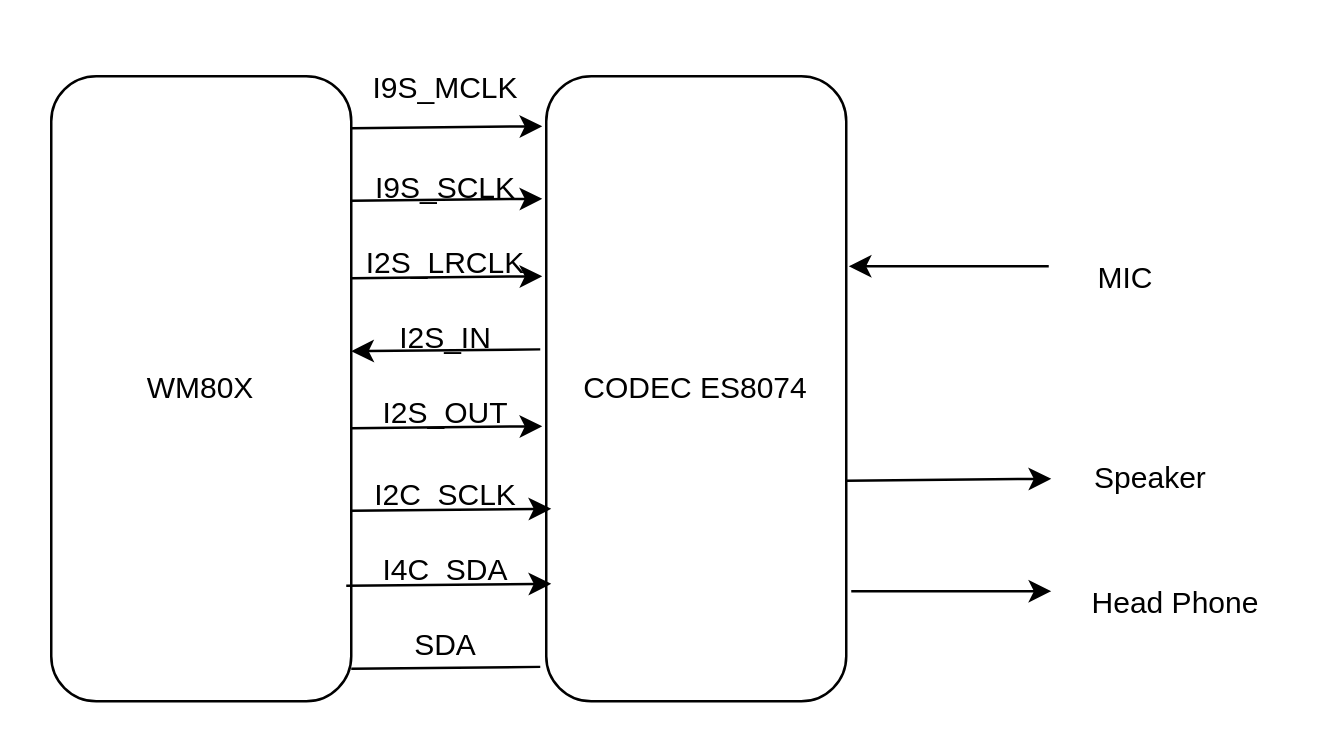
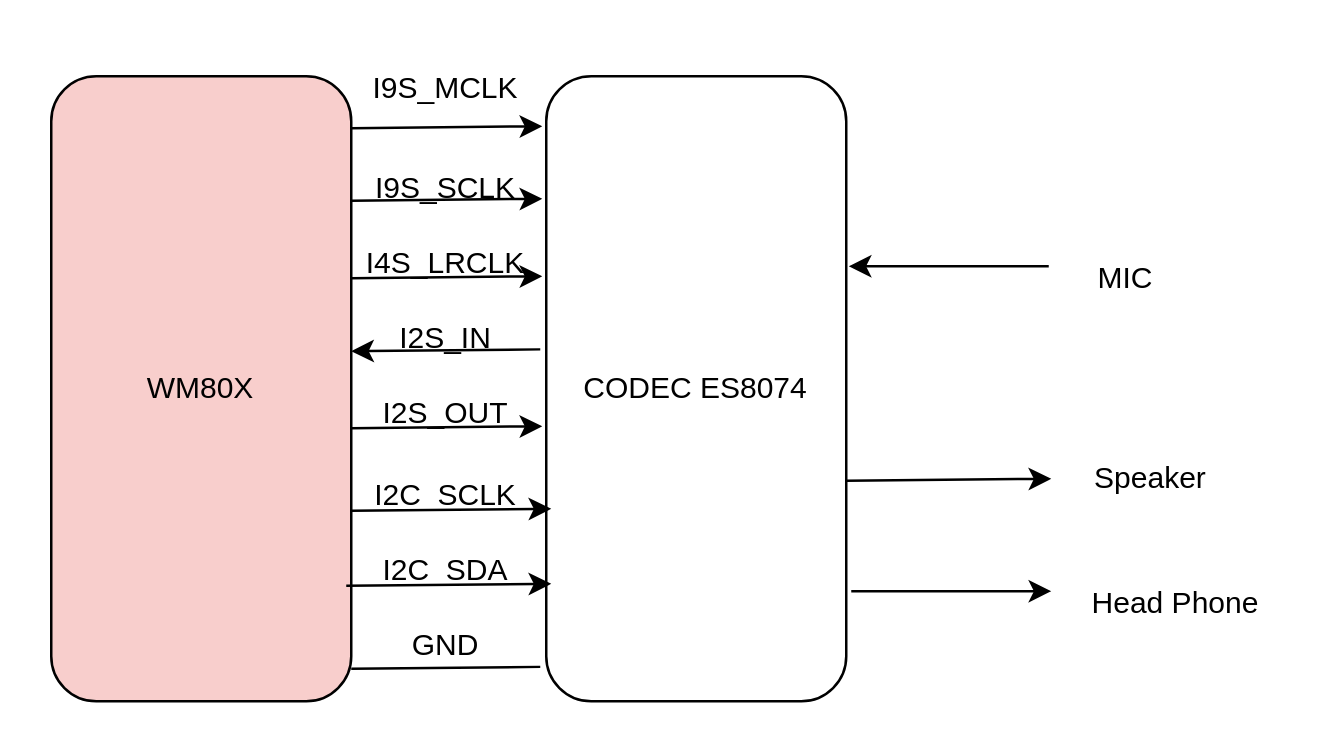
(446, 264) -> (446, 264)
(201, 389) -> (201, 389)
(446, 571) -> (446, 571)
(446, 646) -> (446, 646)
